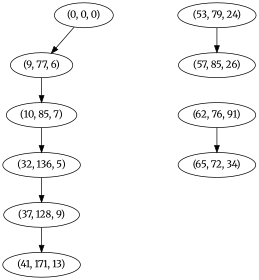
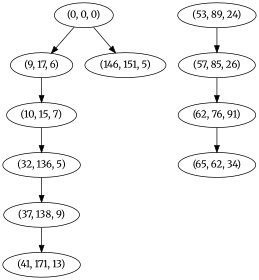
(217, 15) -> (217, 15)
(42, 65) -> (42, 65)
none -> (125, 65)
none -> (217, 87)
(42, 115) -> (42, 115)
(217, 165) -> (217, 165)
(42, 215) -> (42, 215)
